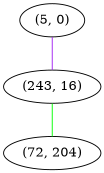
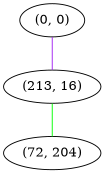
(52, 20) -> (52, 20)
(52, 87) -> (52, 87)
